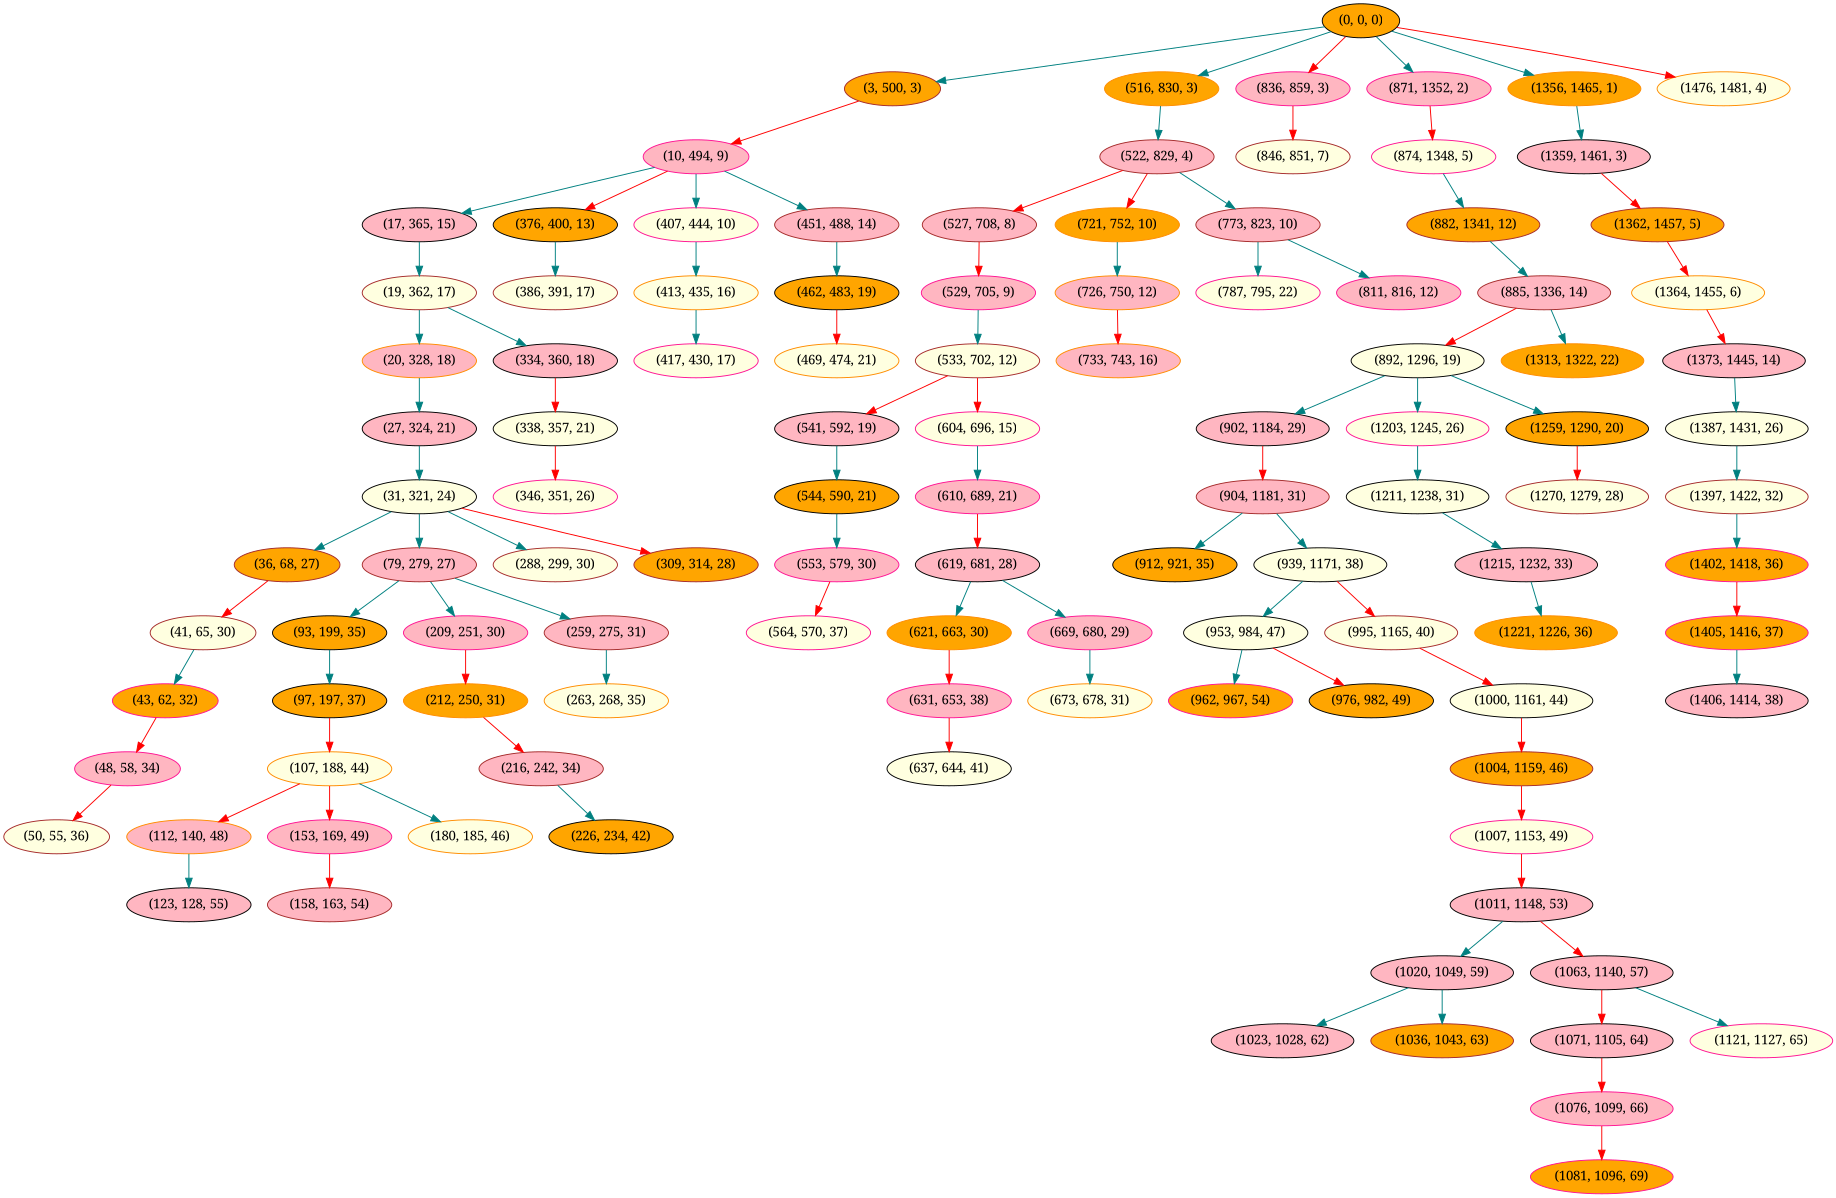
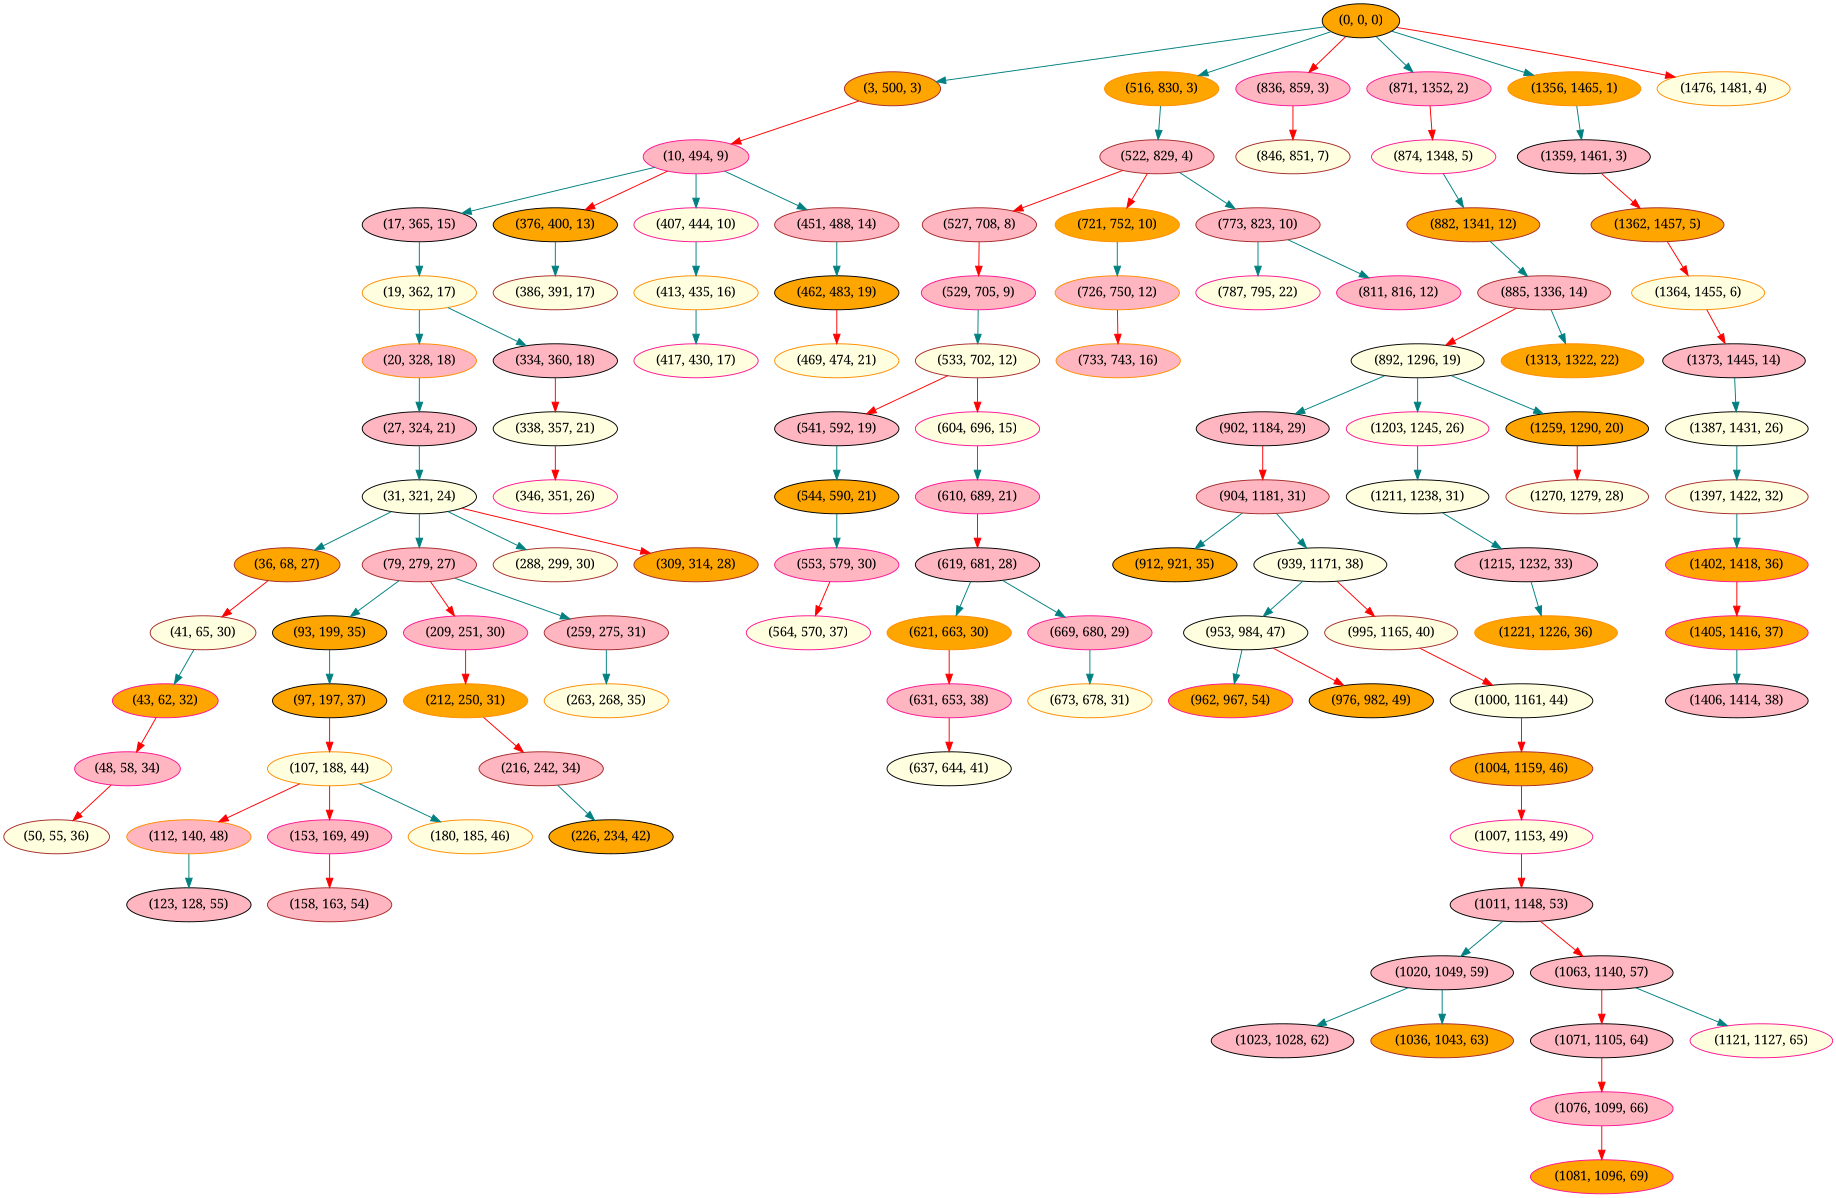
(419, 293) -> (419, 293)
(440, 595) -> (440, 595)
